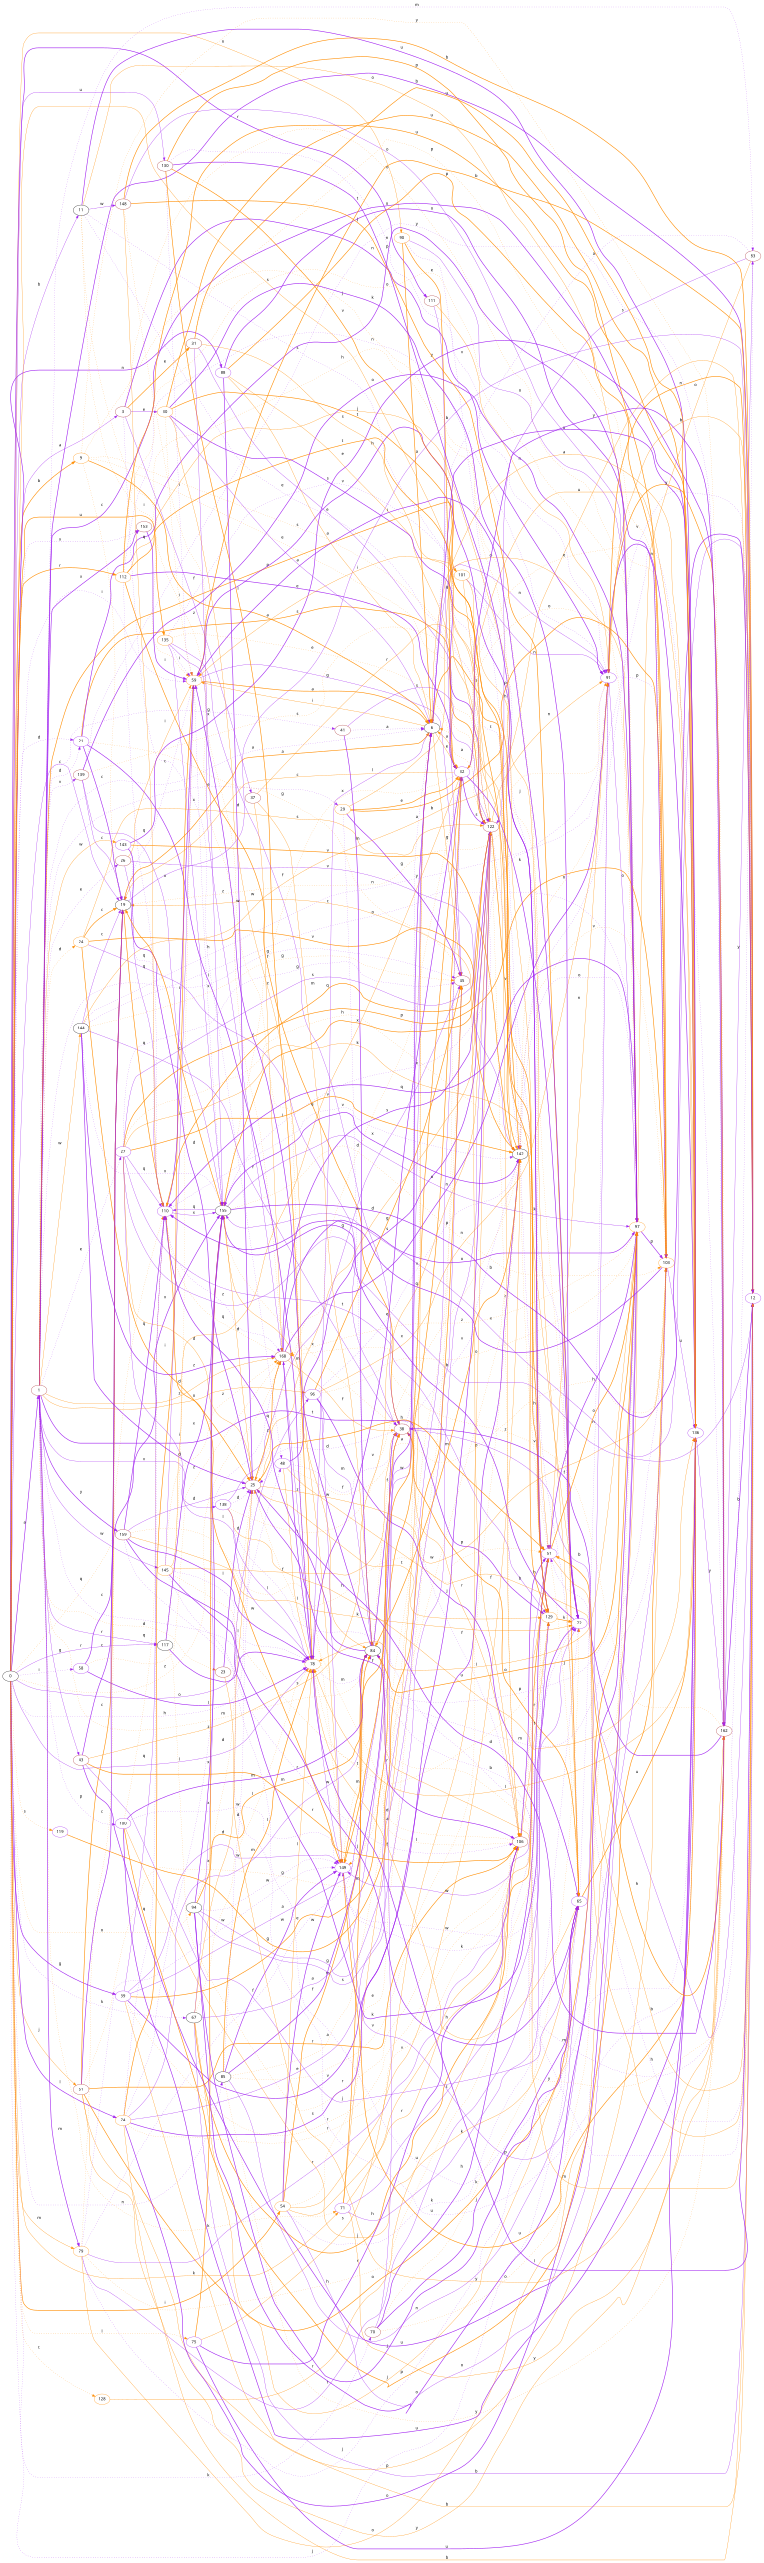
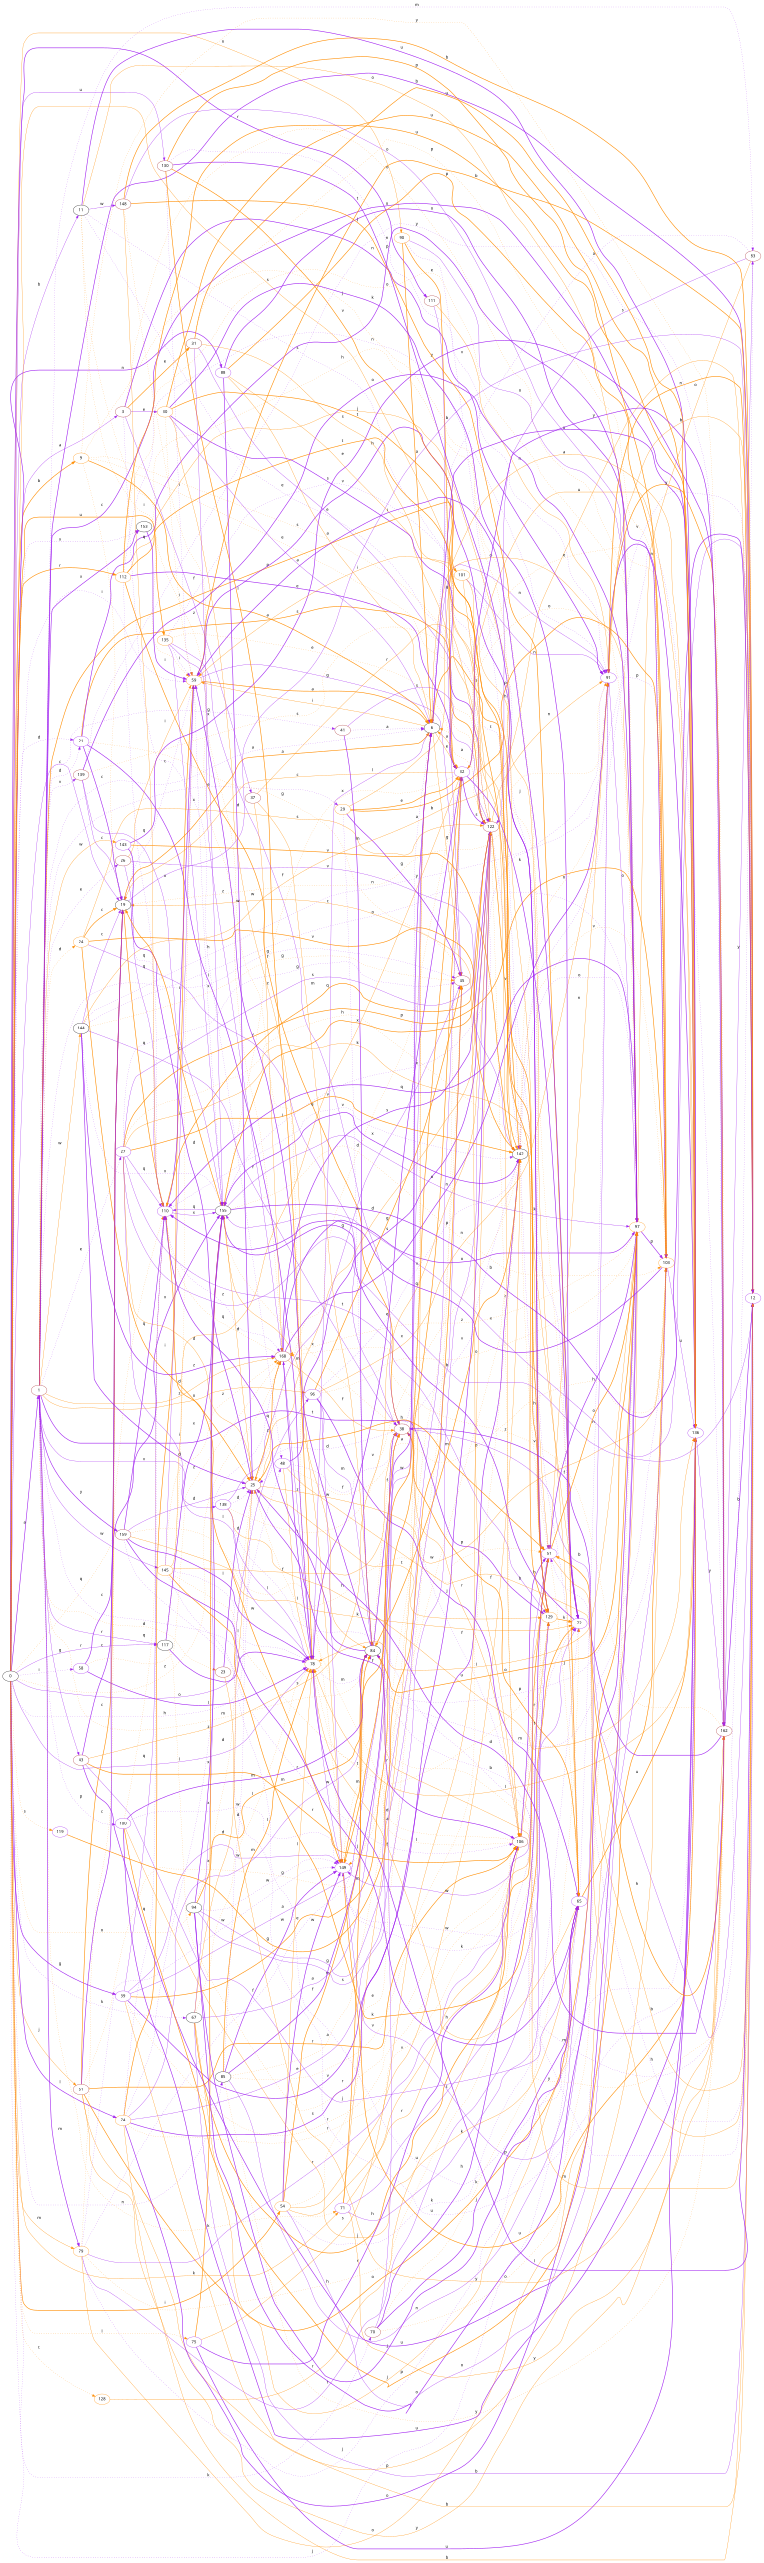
(144, 527) -> (144, 527)
(375, 2018) -> (375, 2018)
